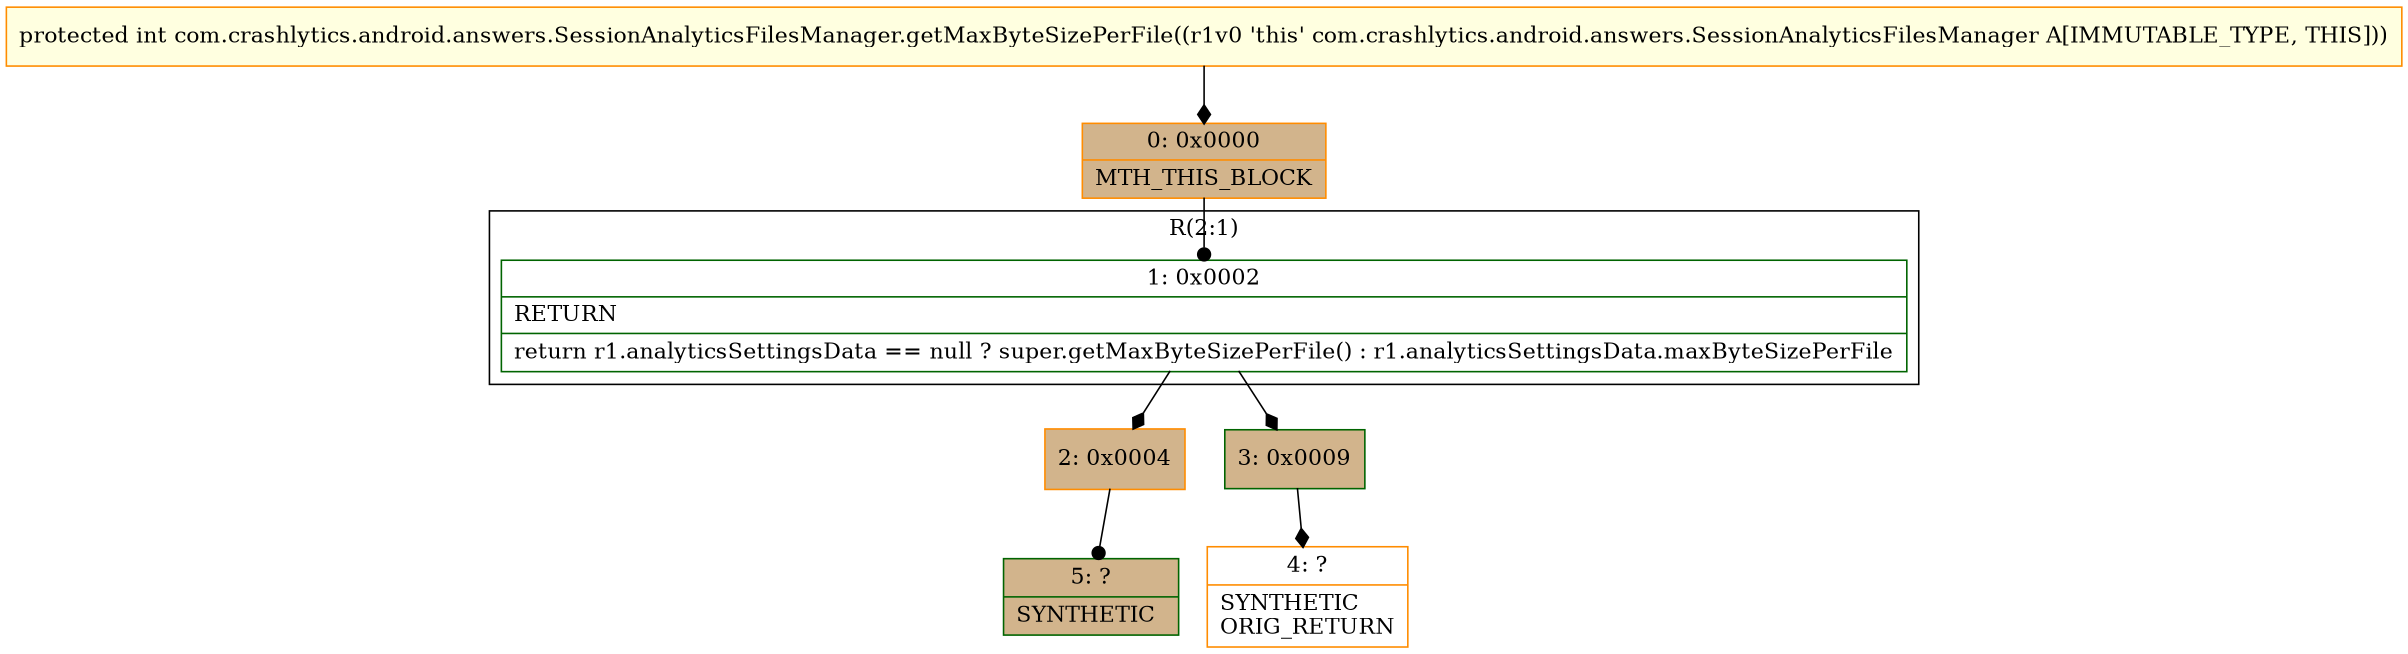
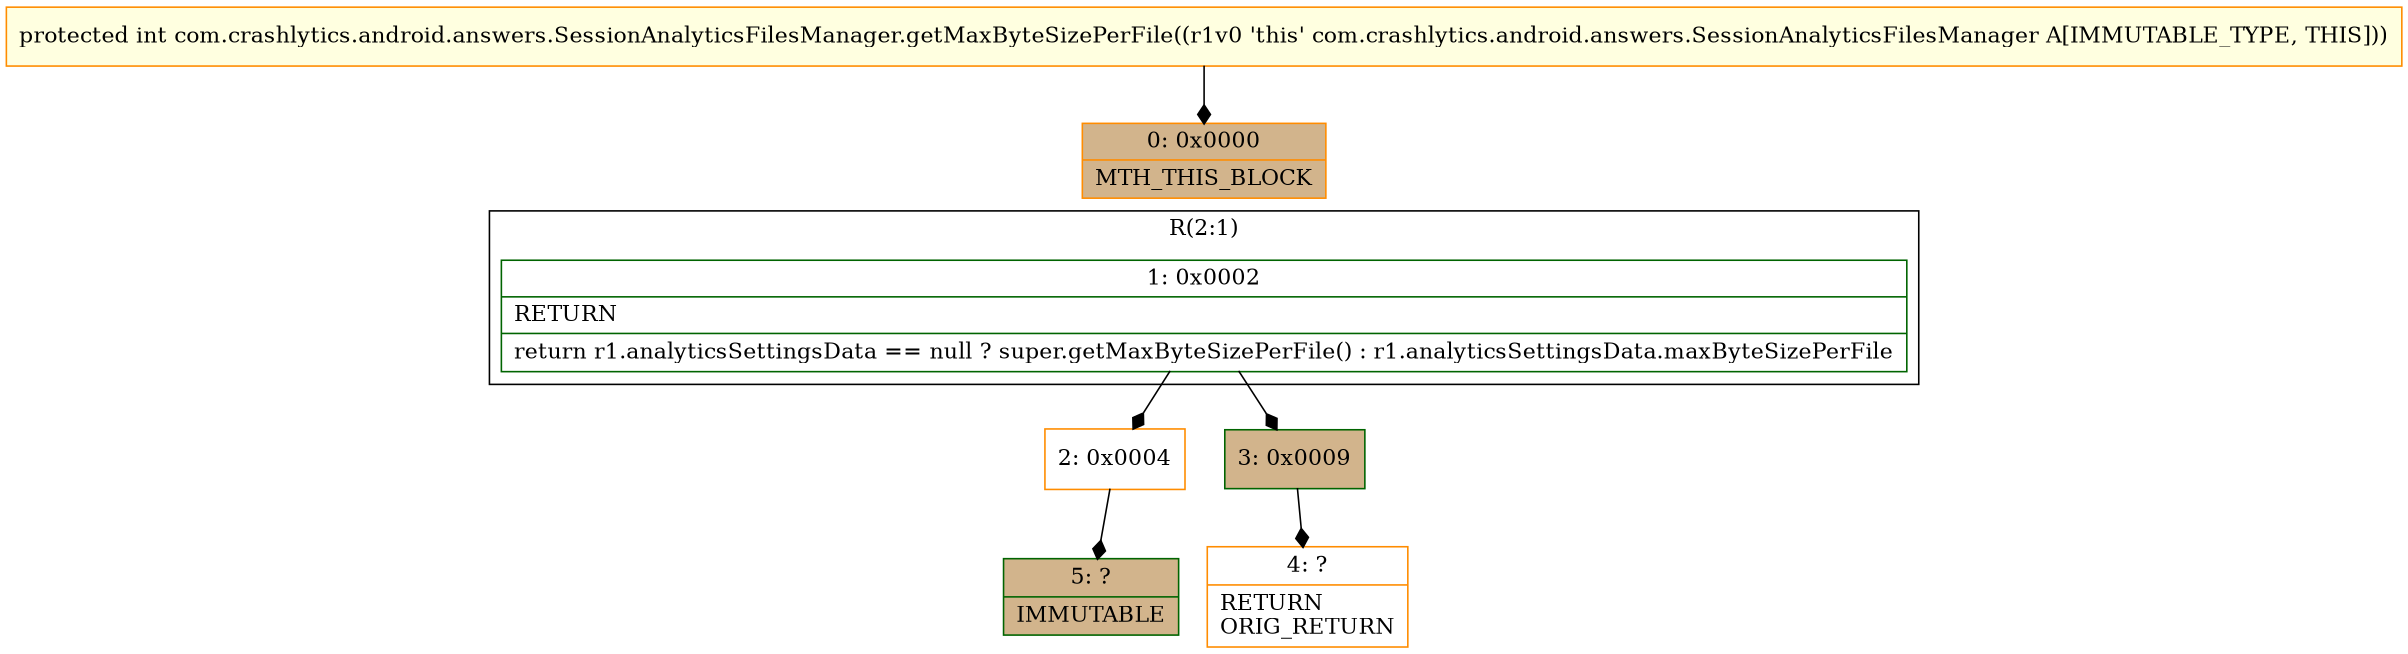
(1204, 223) -> none
(1115, 459) -> (1115, 459)
(1105, 517) -> (1105, 517)
(1290, 603) -> (1272, 603)
(1086, 615) -> (1091, 615)
